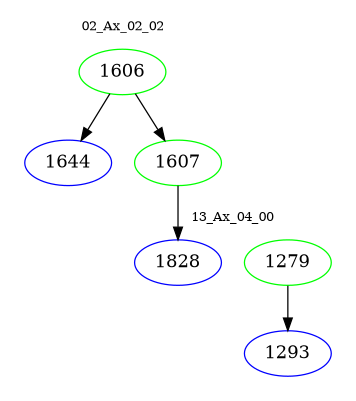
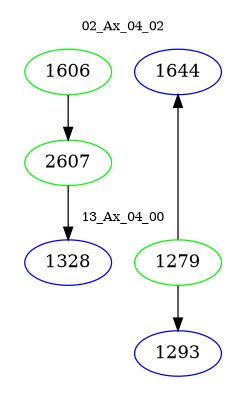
(123, 27) -> (123, 27)
(99, 112) -> (178, 174)
(178, 163) -> (68, 163)
(178, 263) -> (68, 263)
